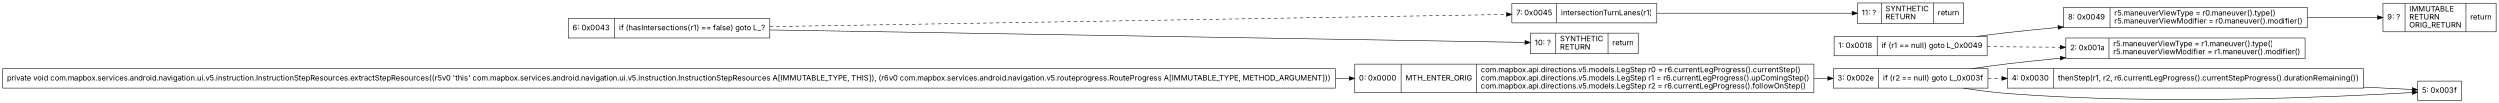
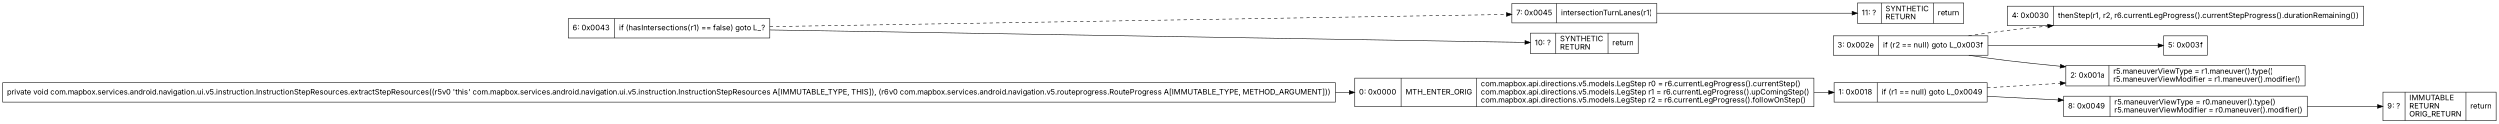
(1821, 78) -> (1821, 92)
(2388, 88) -> none
